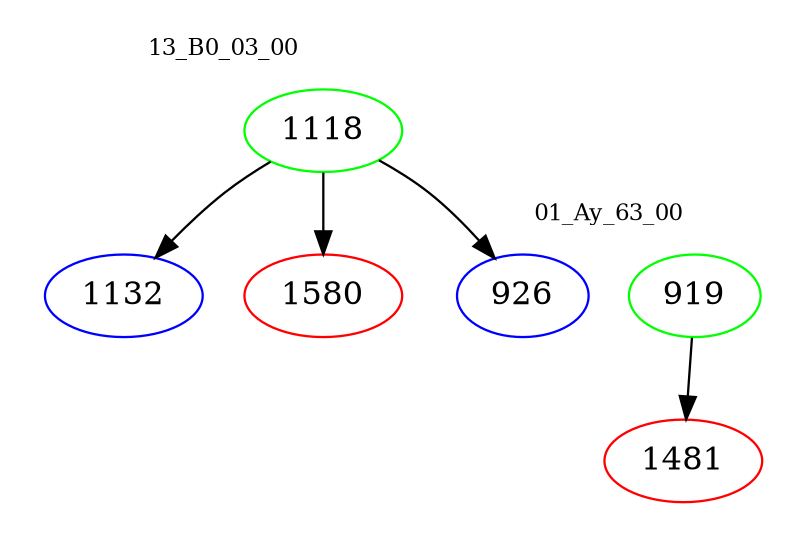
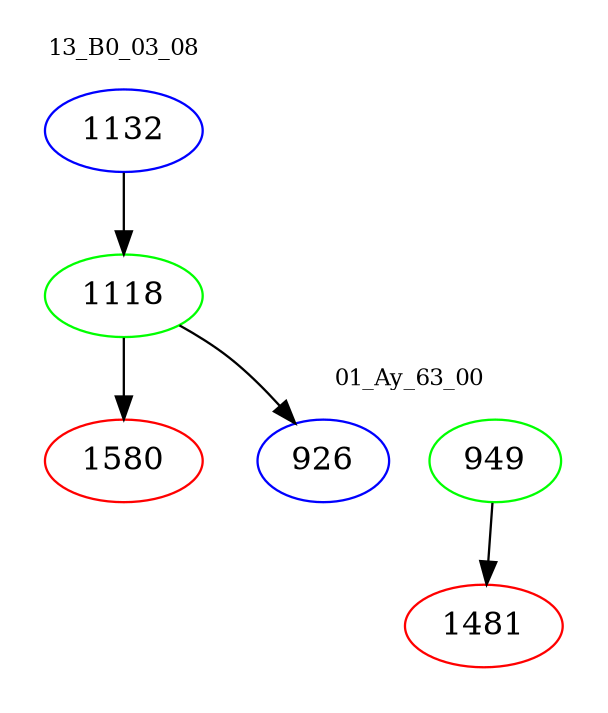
(224, 49) -> (124, 49)
(218, 198) -> (124, 202)
(695, 296) -> (495, 461)
